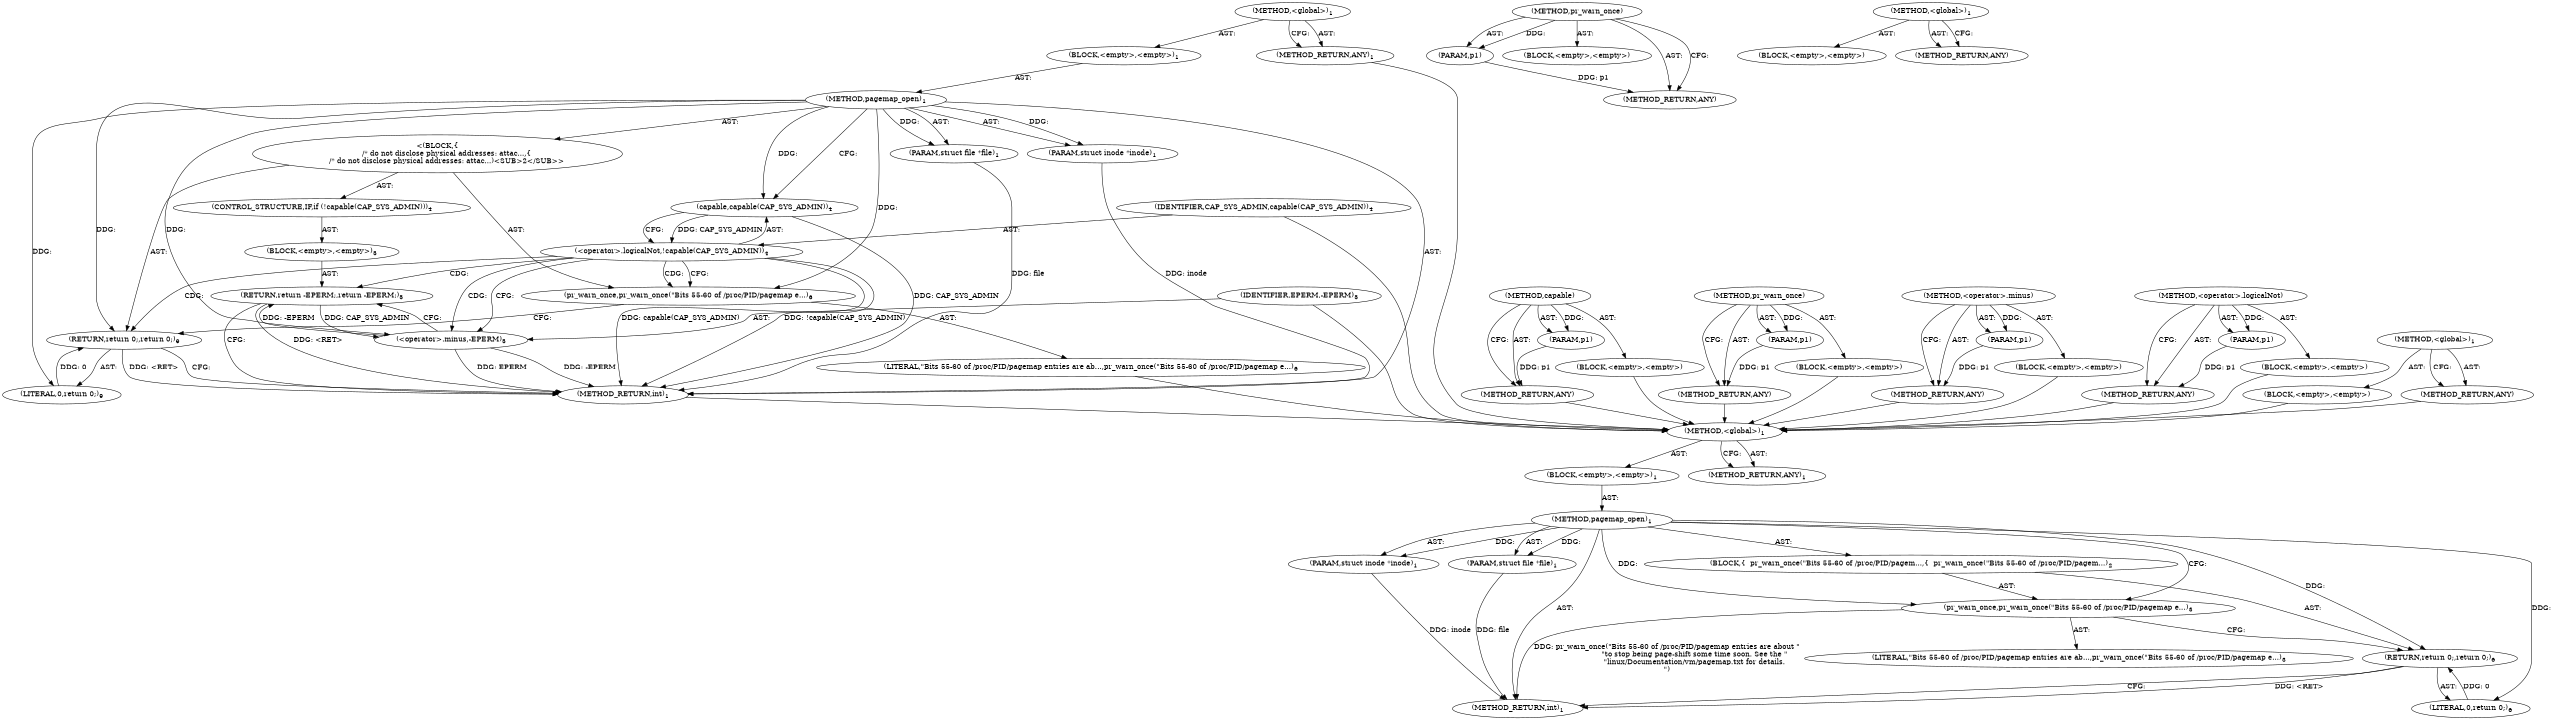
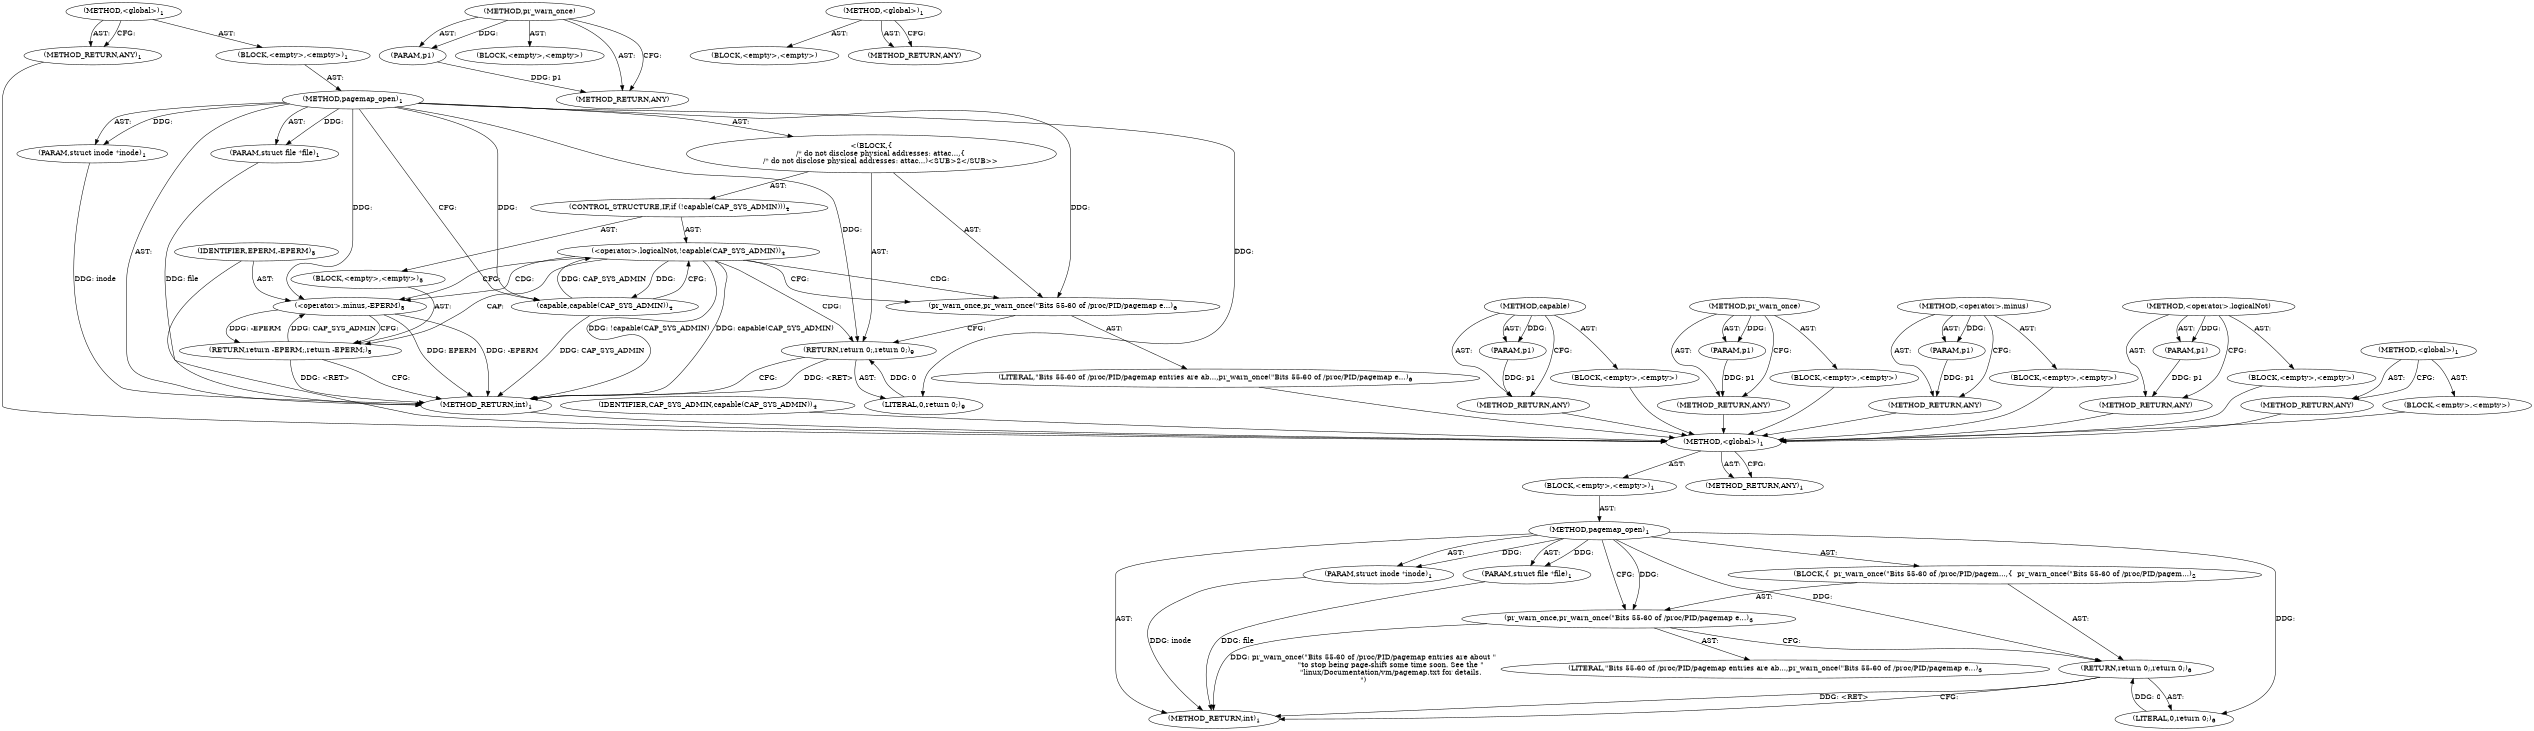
(776, 230) -> (667, 279)
(968, 230) -> (683, 227)
(461, 274) -> (497, 307)
